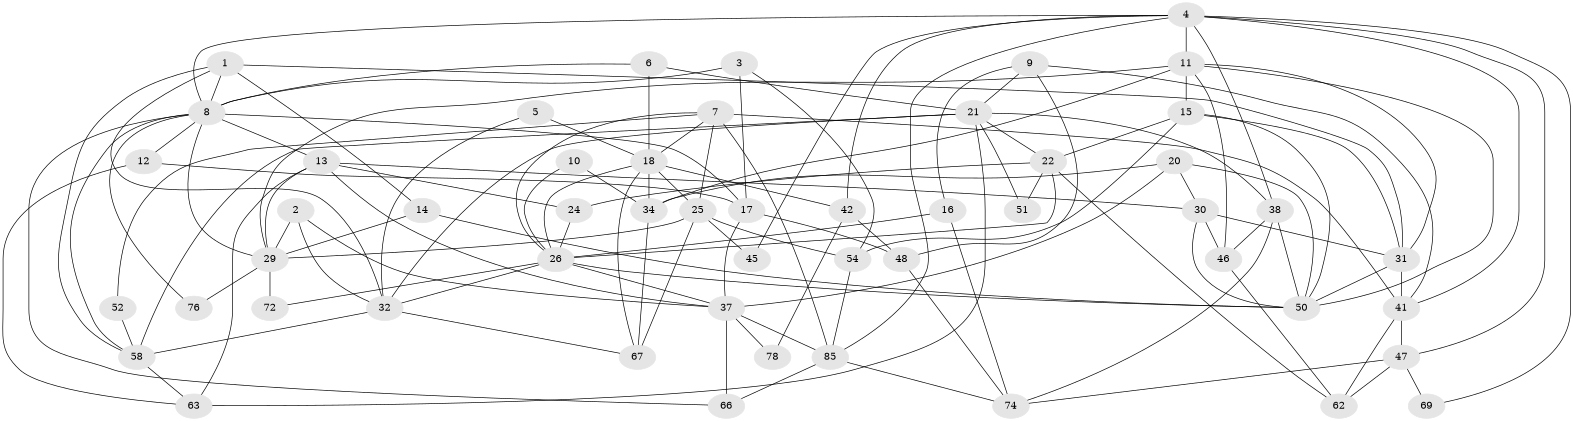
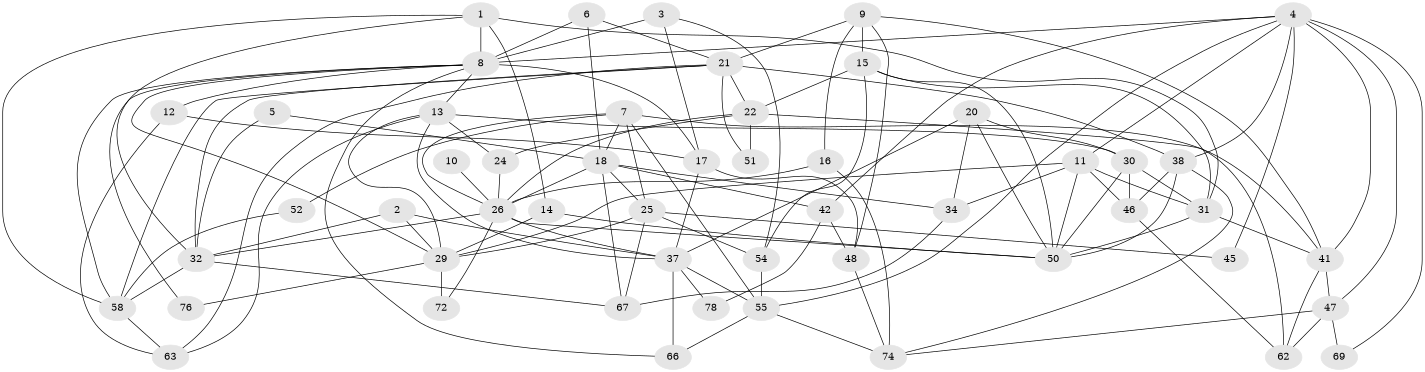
(1186, 88) -> (863, 36)
(617, 189) -> none
(830, 357) -> (761, 308)
